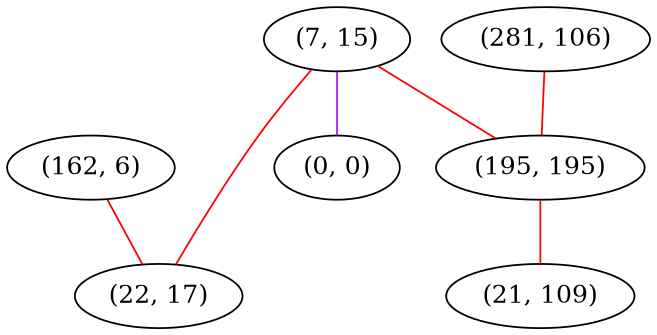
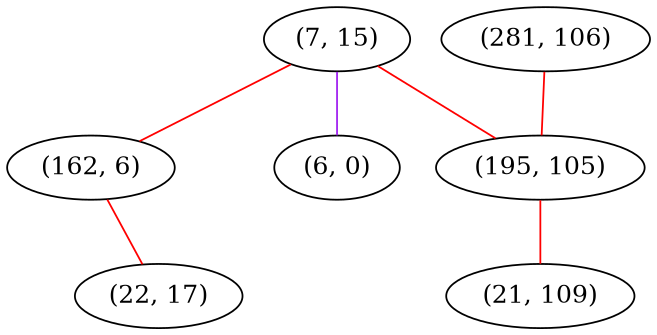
(239, 164) -> (215, 103)
(337, 168) -> (337, 168)
(540, 168) -> (540, 168)
